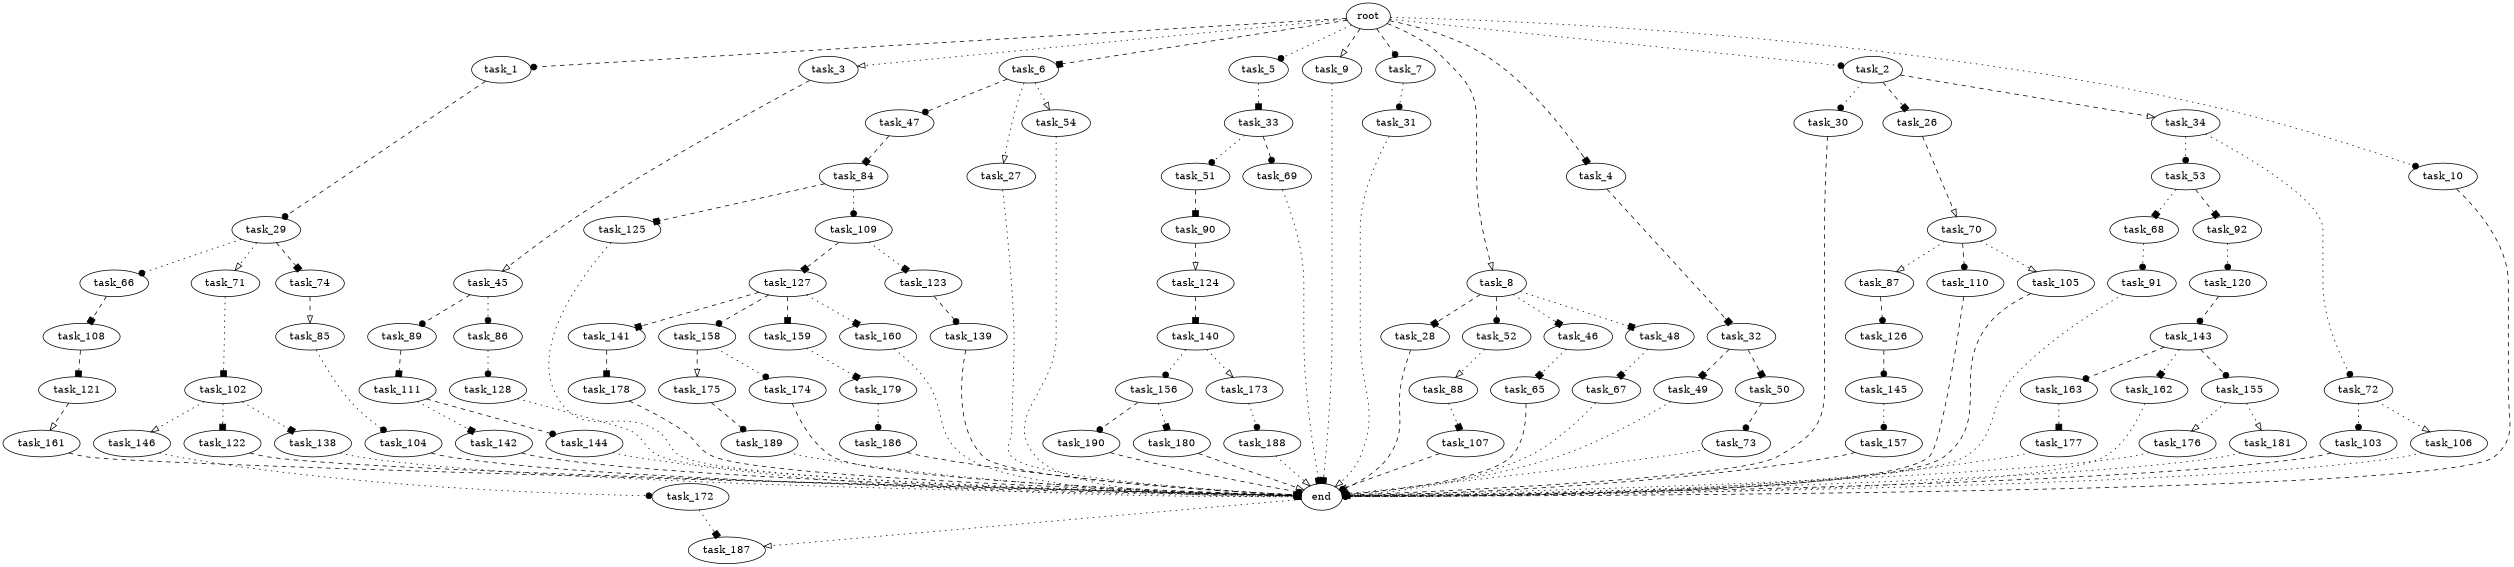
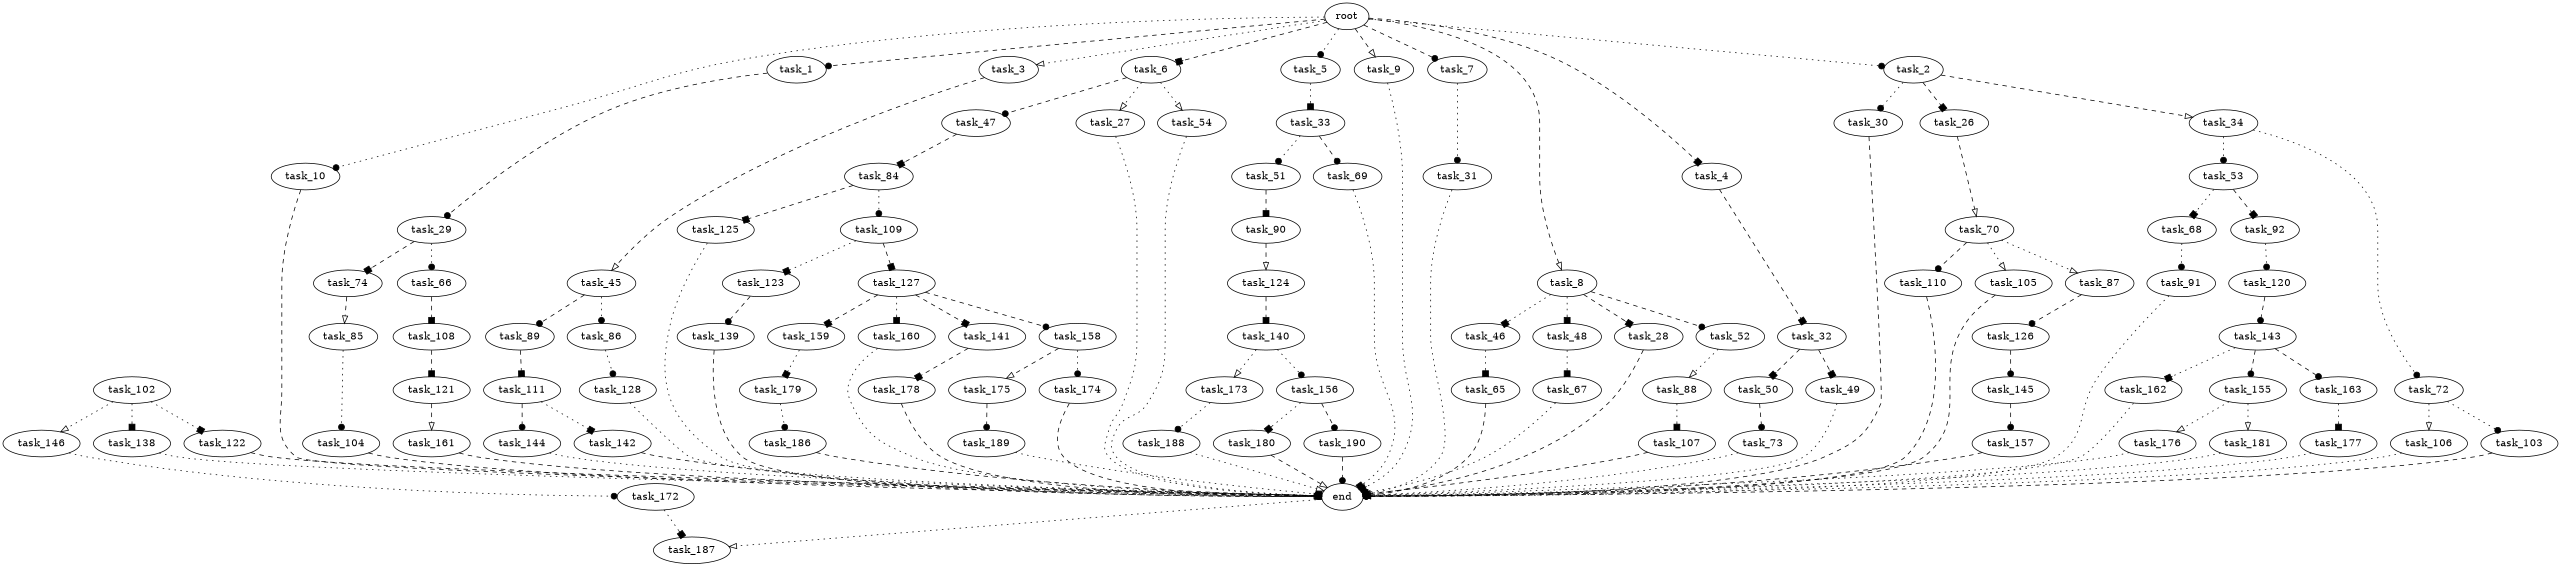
(225, 283) -> none
(1884, 414) -> (2011, 414)
